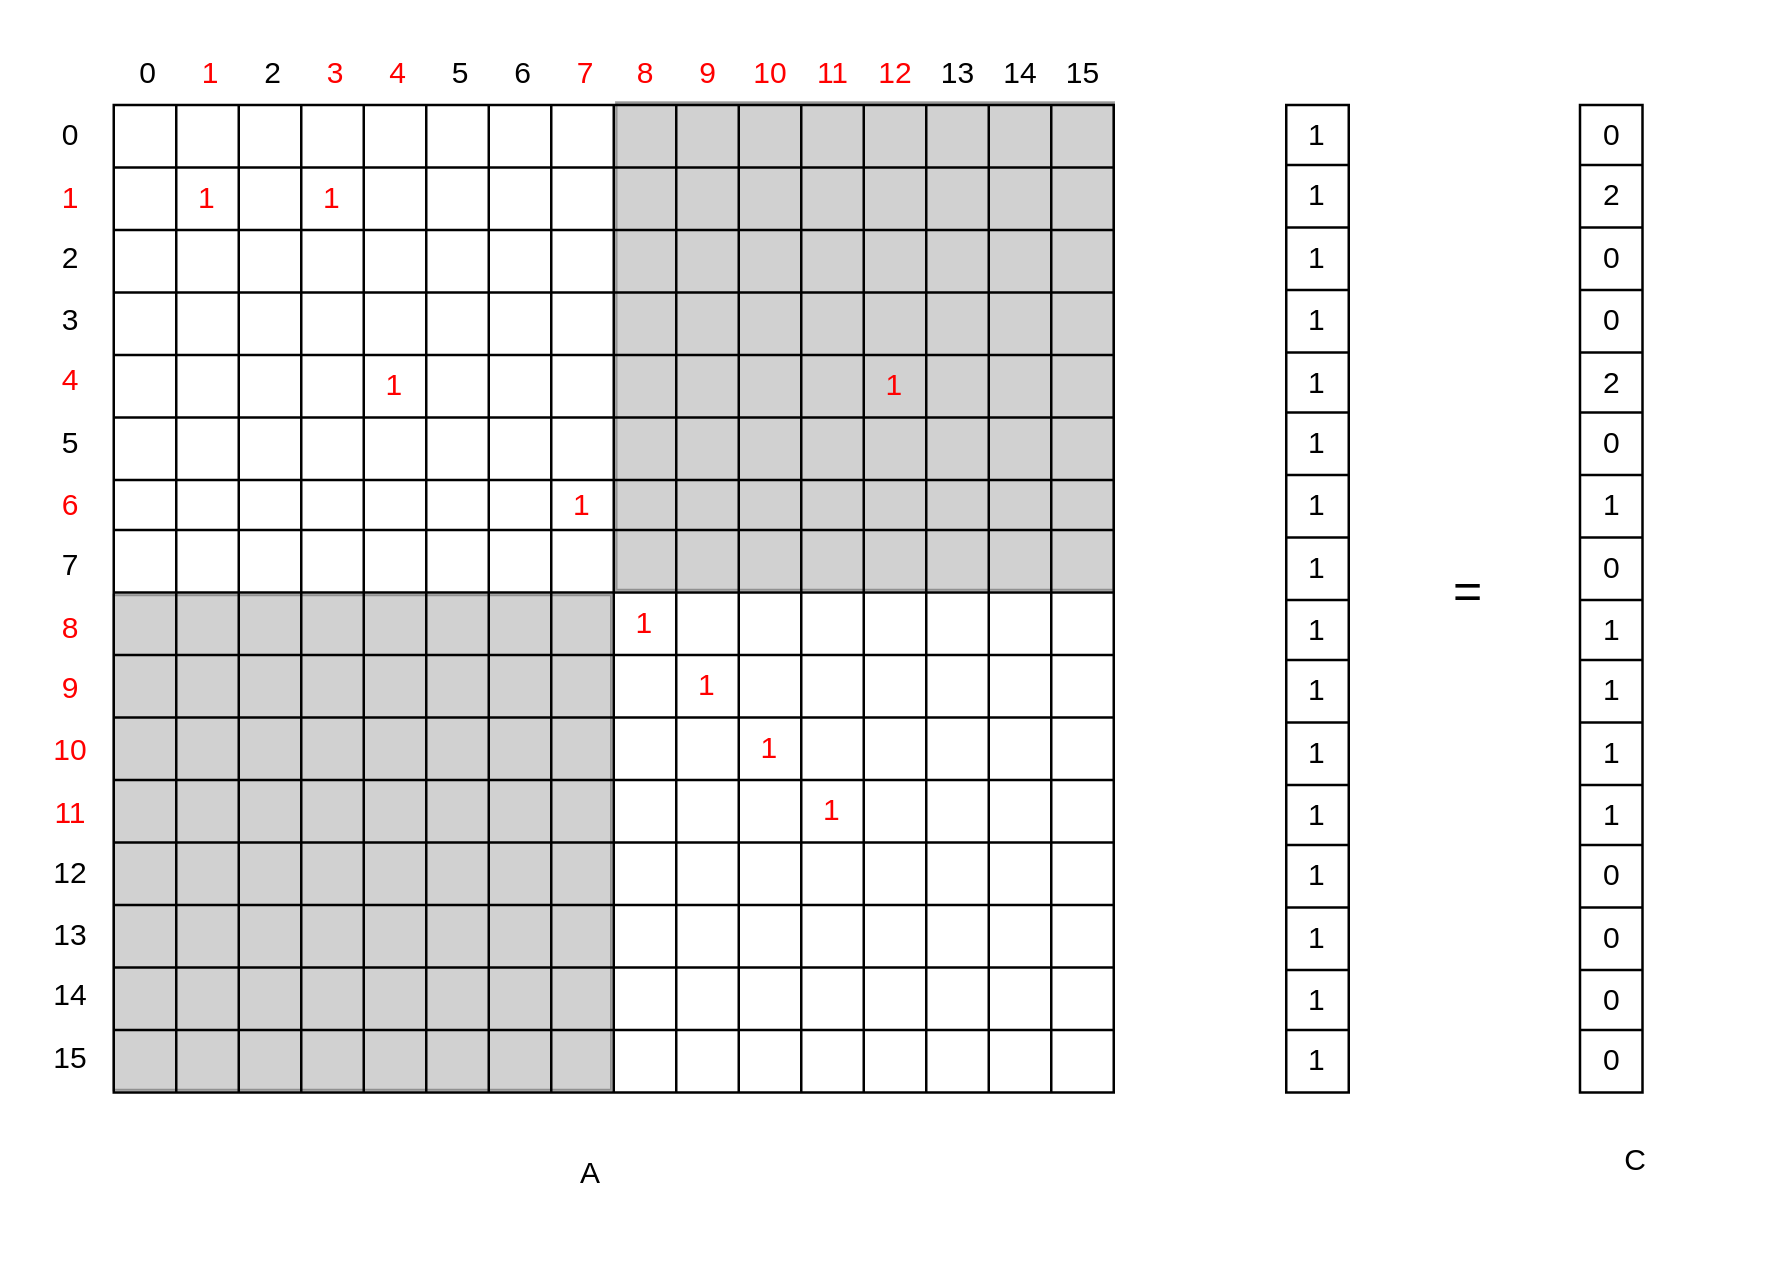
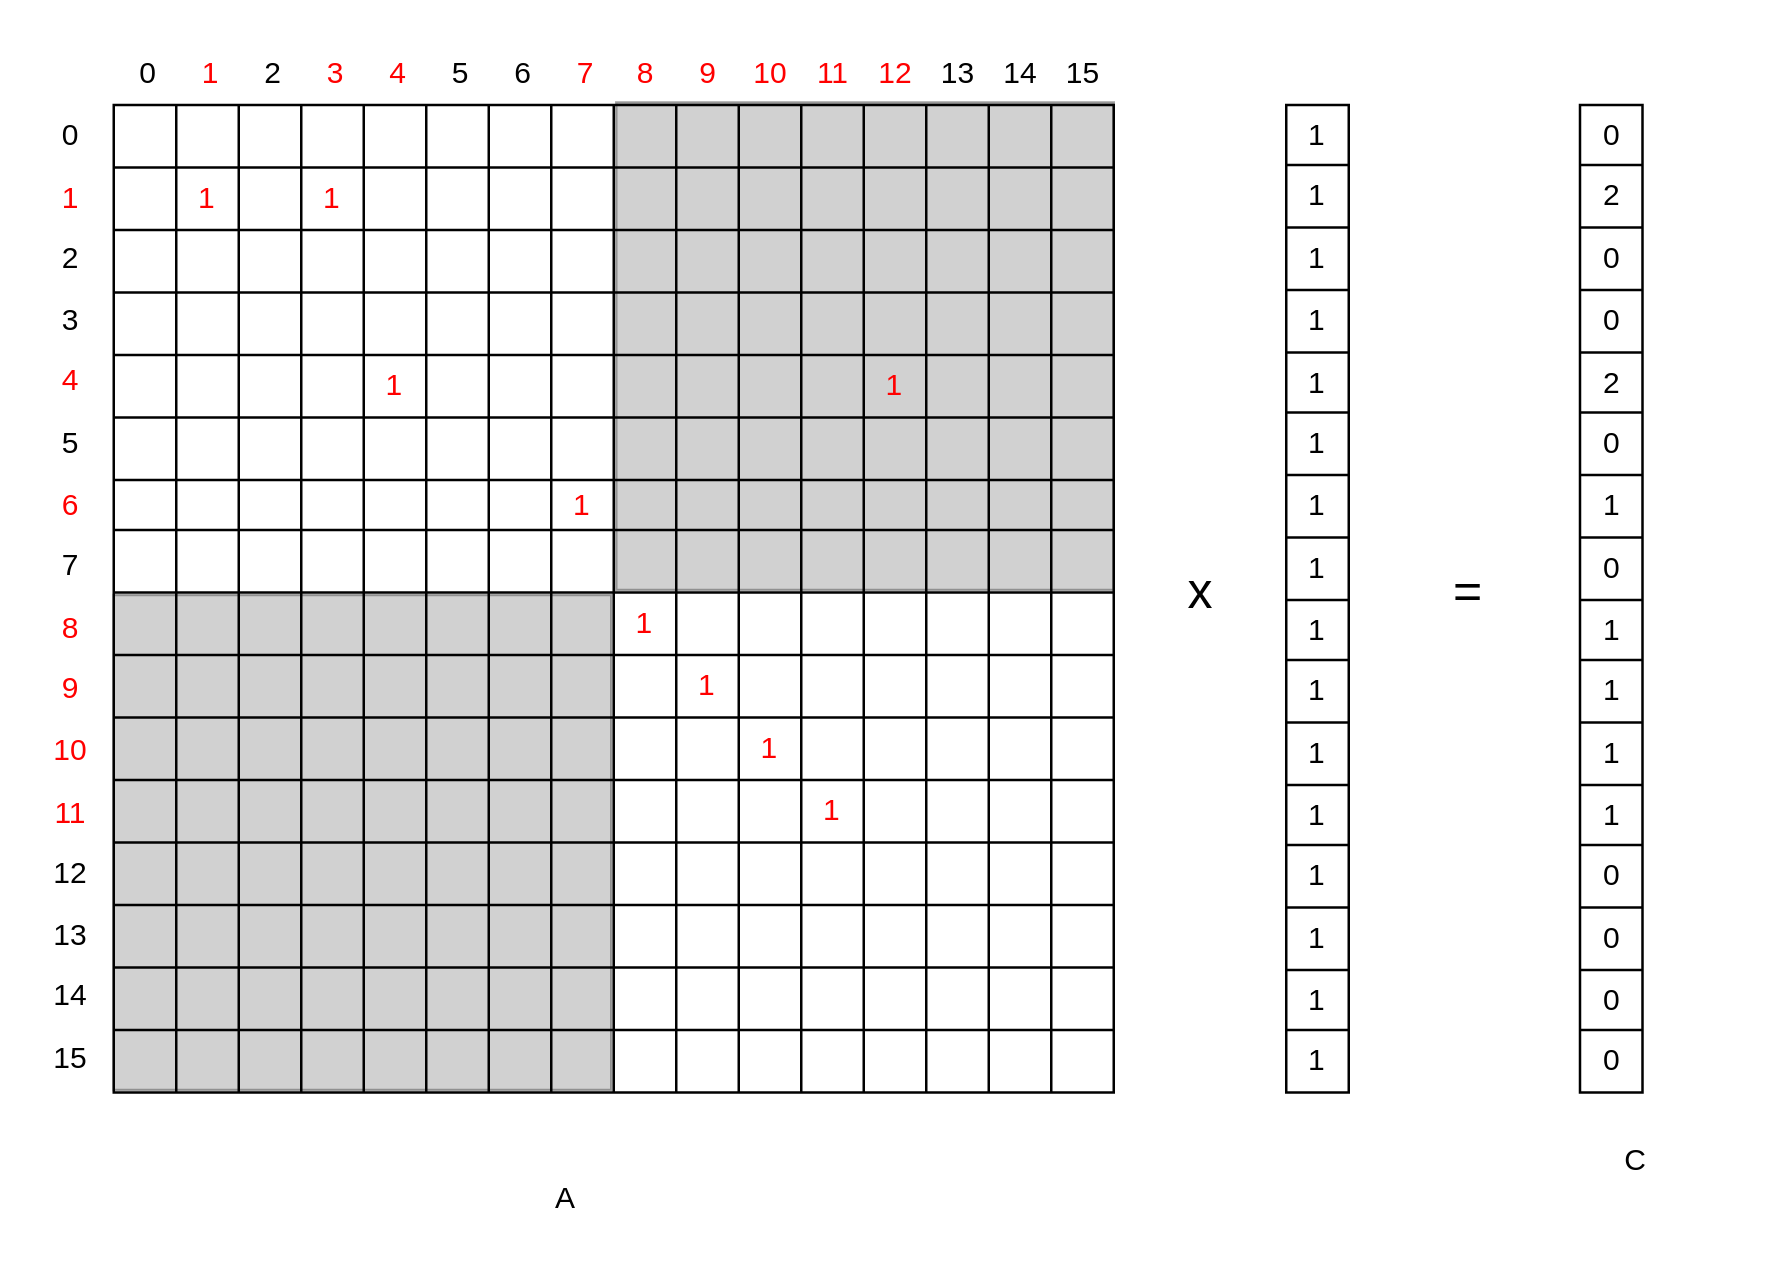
none -> (1201, 589)
(591, 1174) -> (566, 1199)
